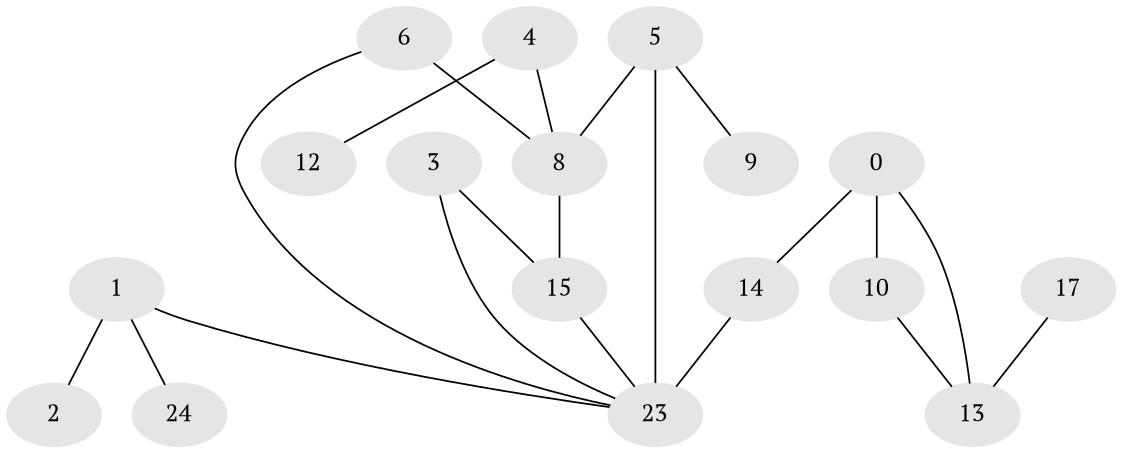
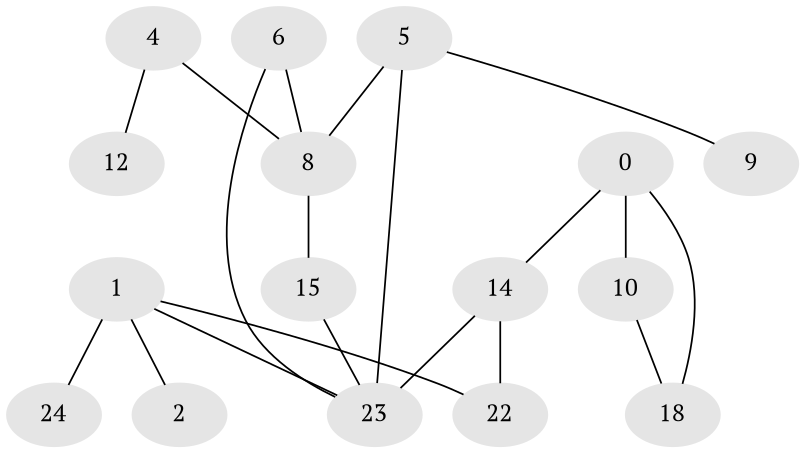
(434, 164) -> none
(1068, 289) -> none
none -> (500, 415)
(973, 415) -> (673, 415)
